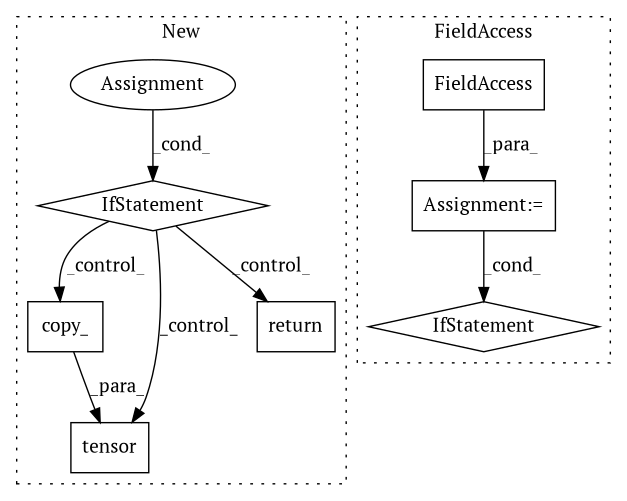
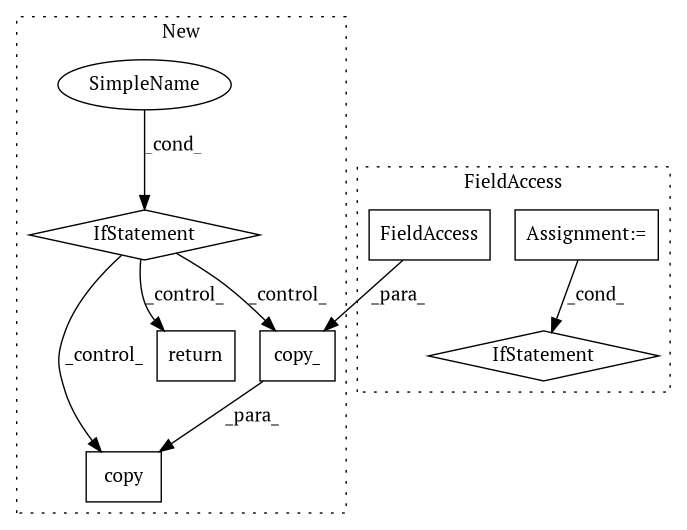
(153, 85) -> (145, 85)
(484, 138) -> (369, 291)
(110, 448) -> (124, 477)
